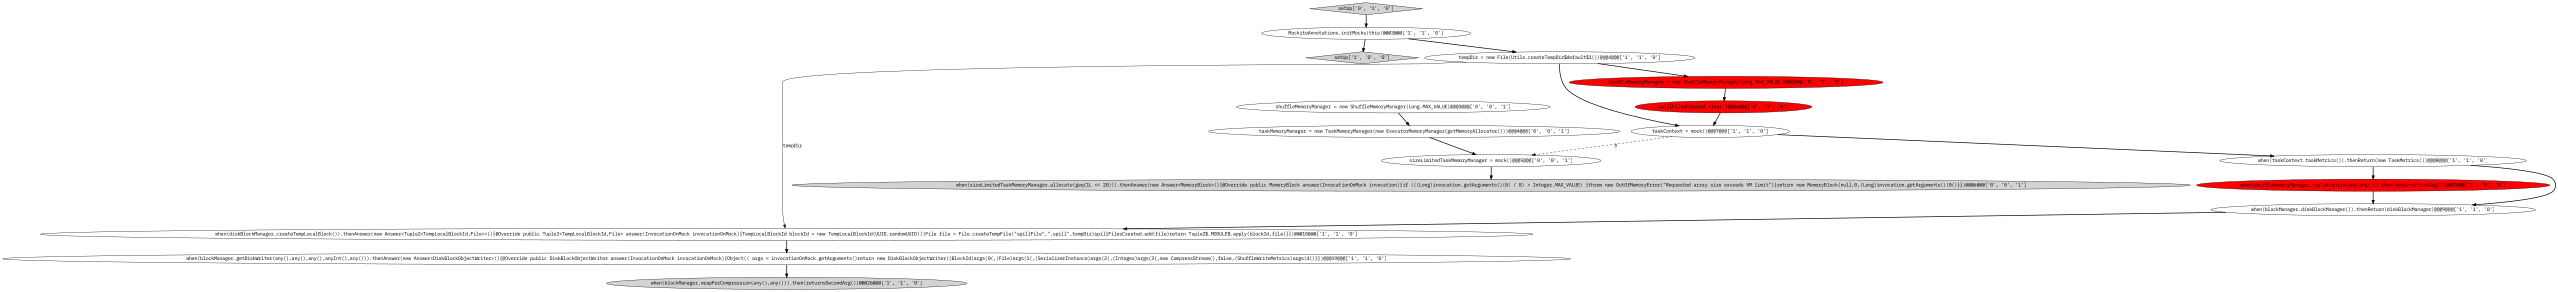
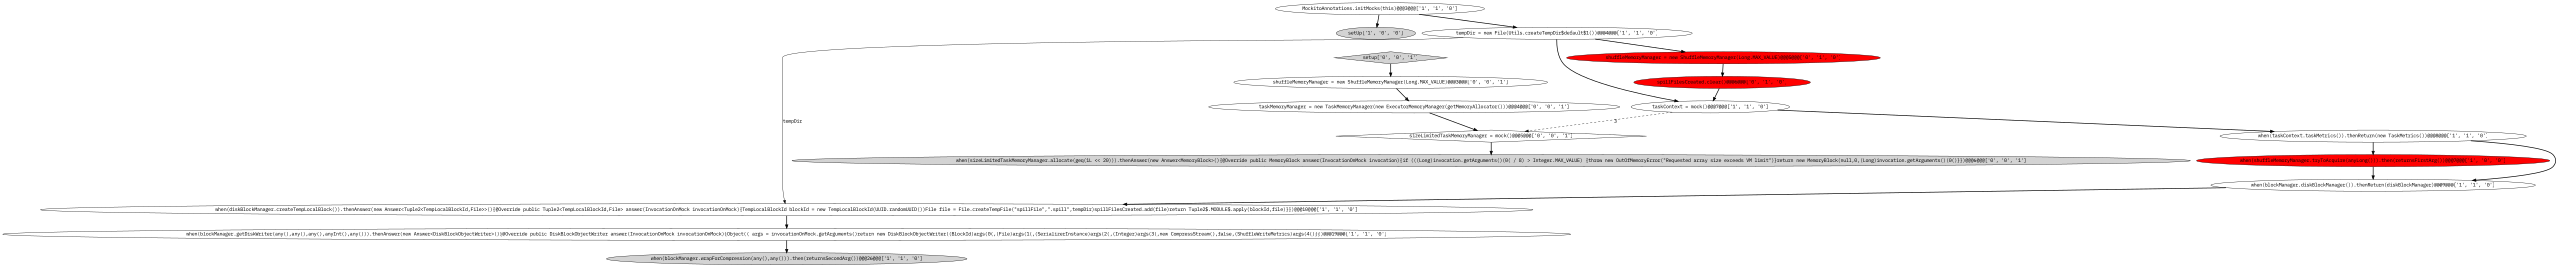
(1366, 9) -> none
(1362, 58) -> (1376, 33)
none -> (1391, 58)
(1491, 161) -> (1491, 136)
